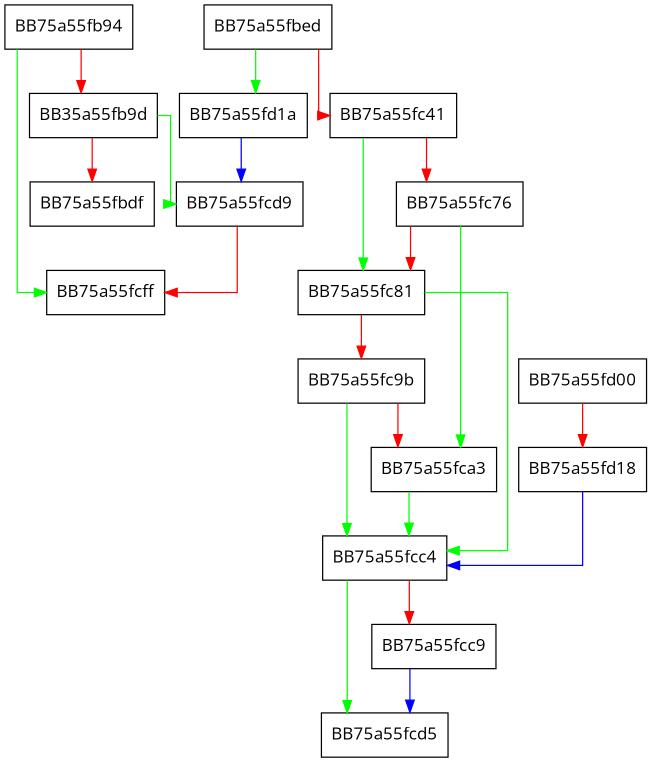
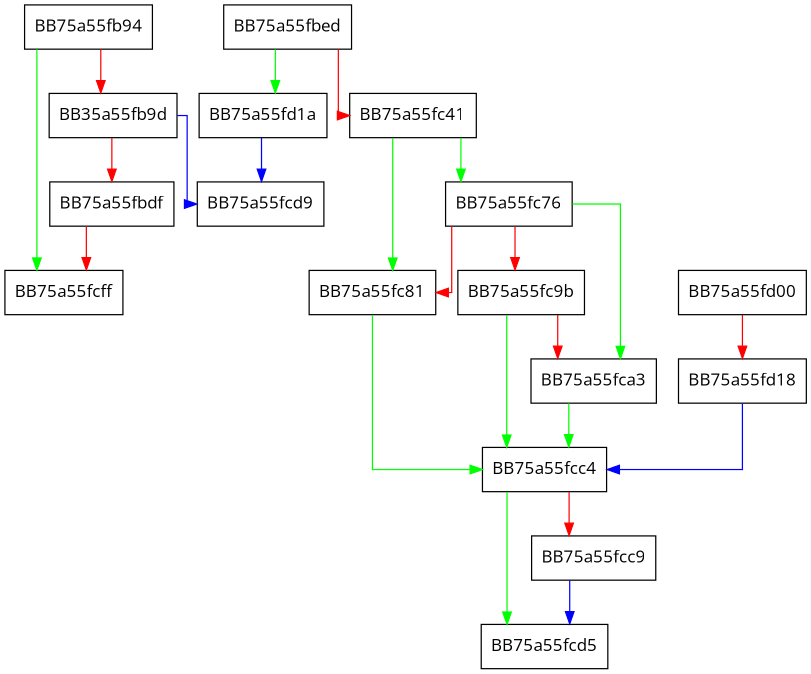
(427, 153) -> (461, 153)
(171, 154) -> (187, 155)
(237, 289) -> (86, 242)
(361, 330) -> (515, 242)
